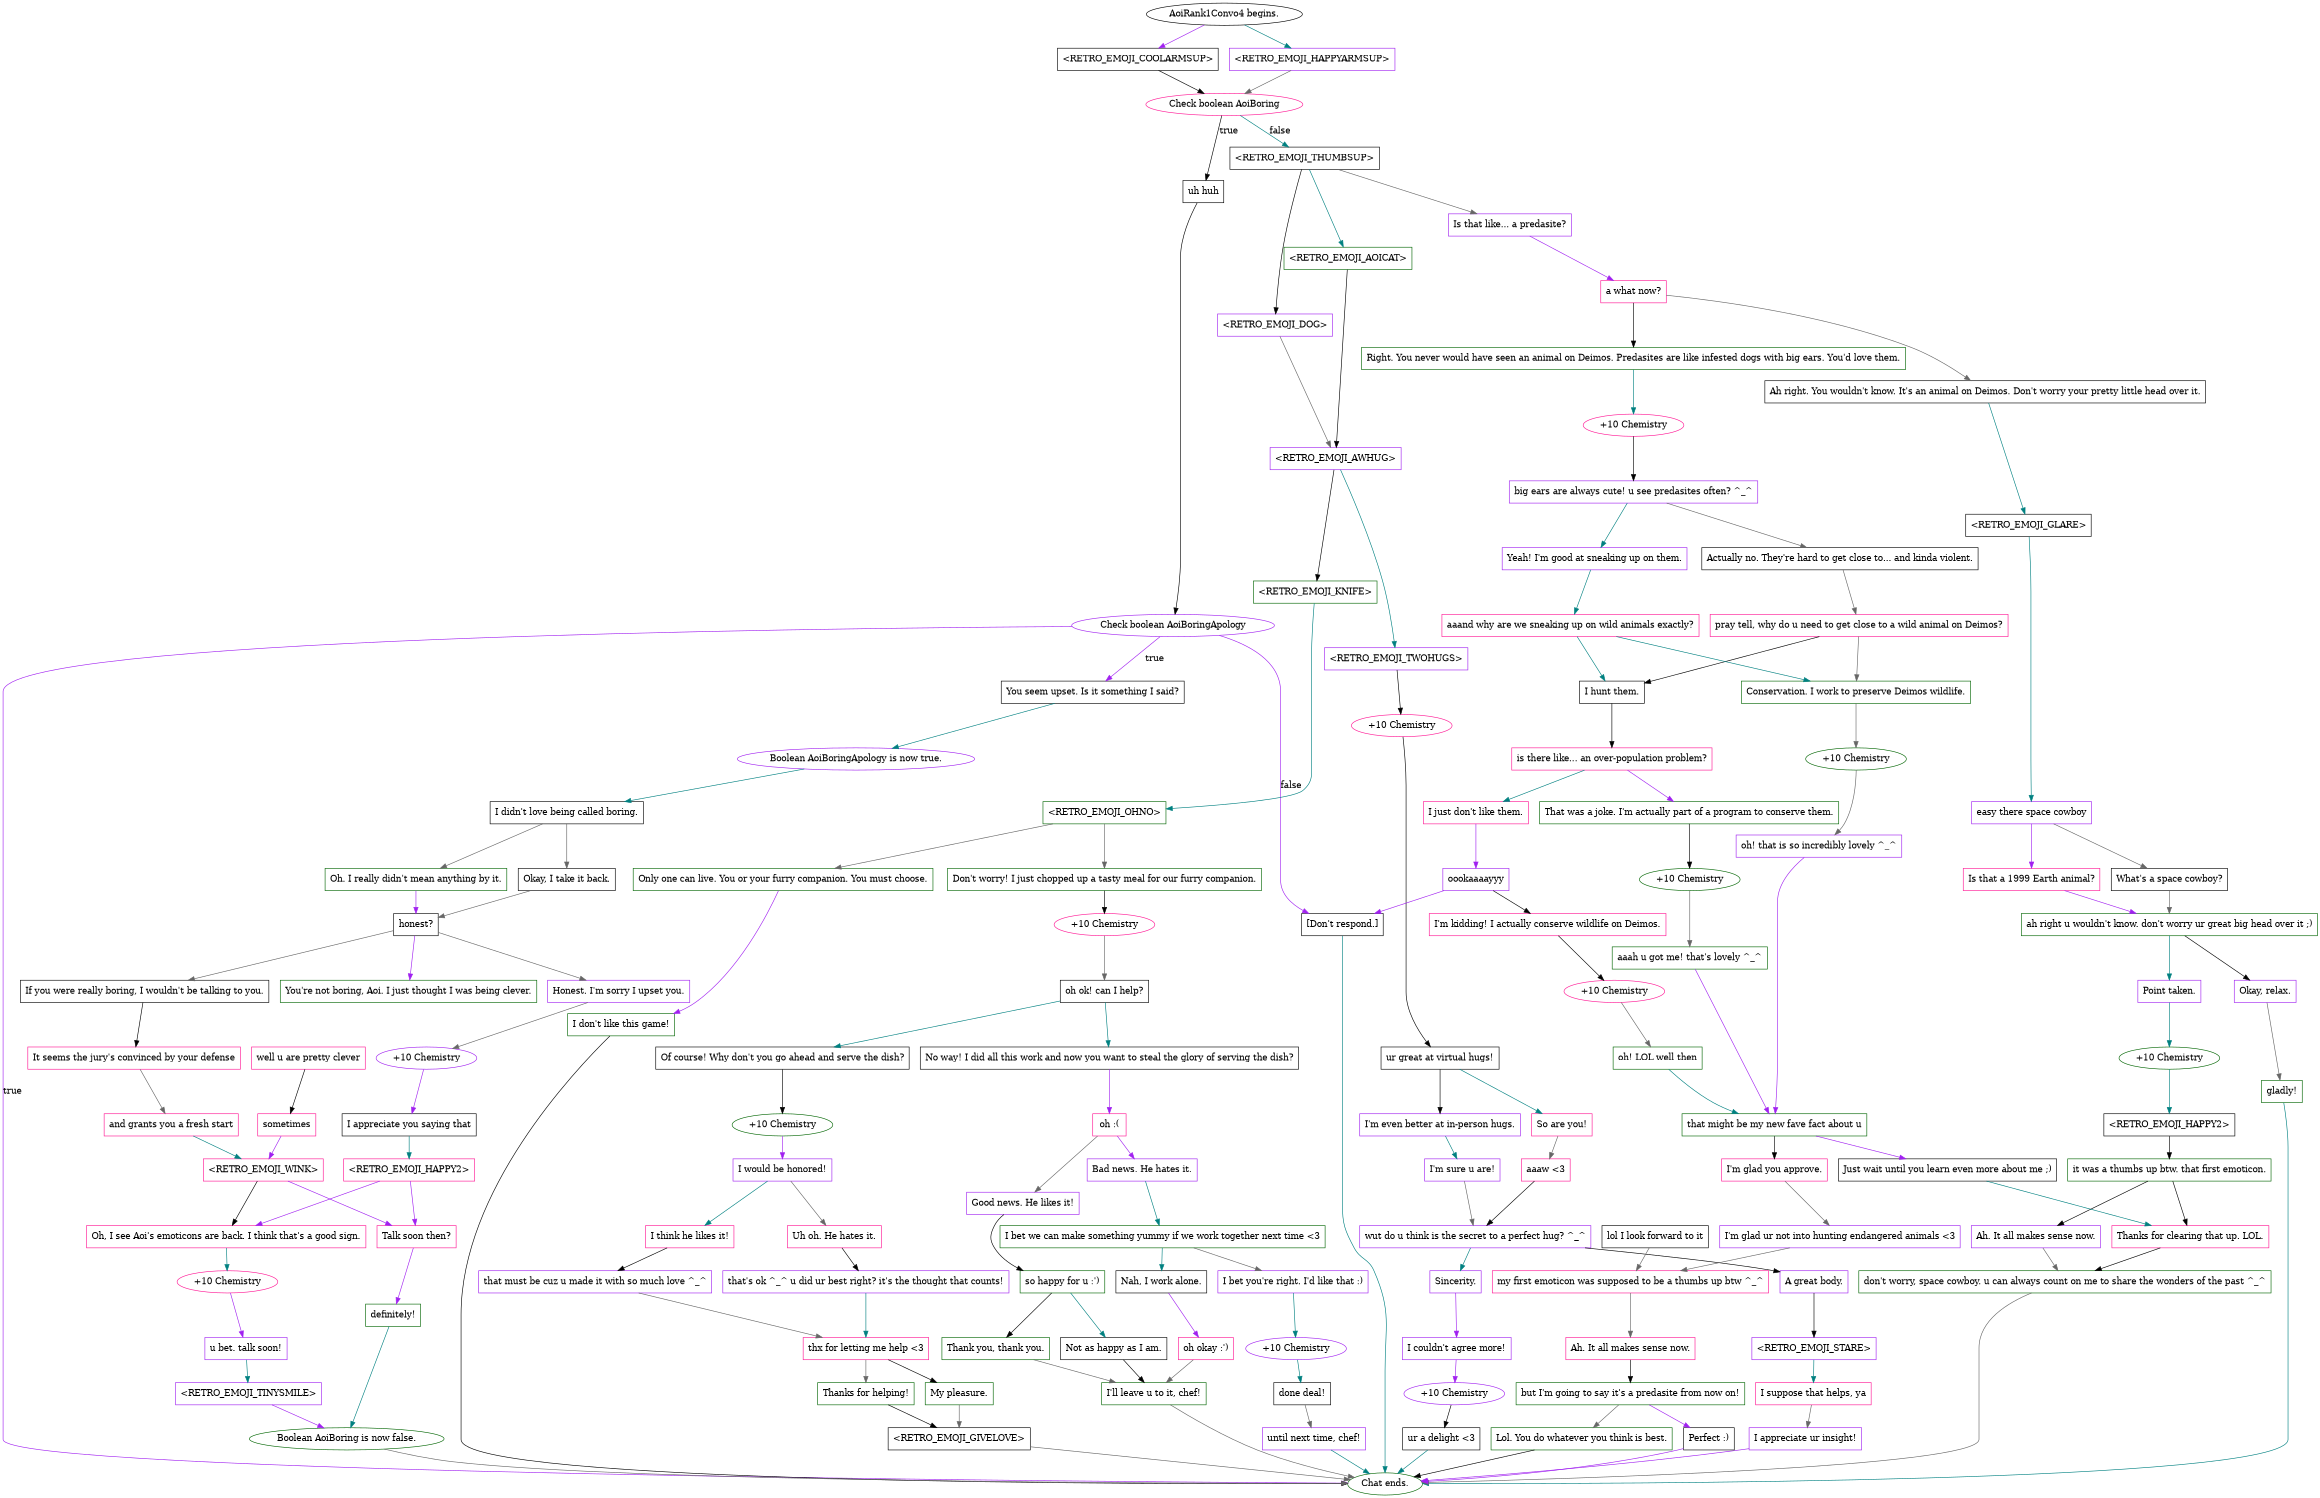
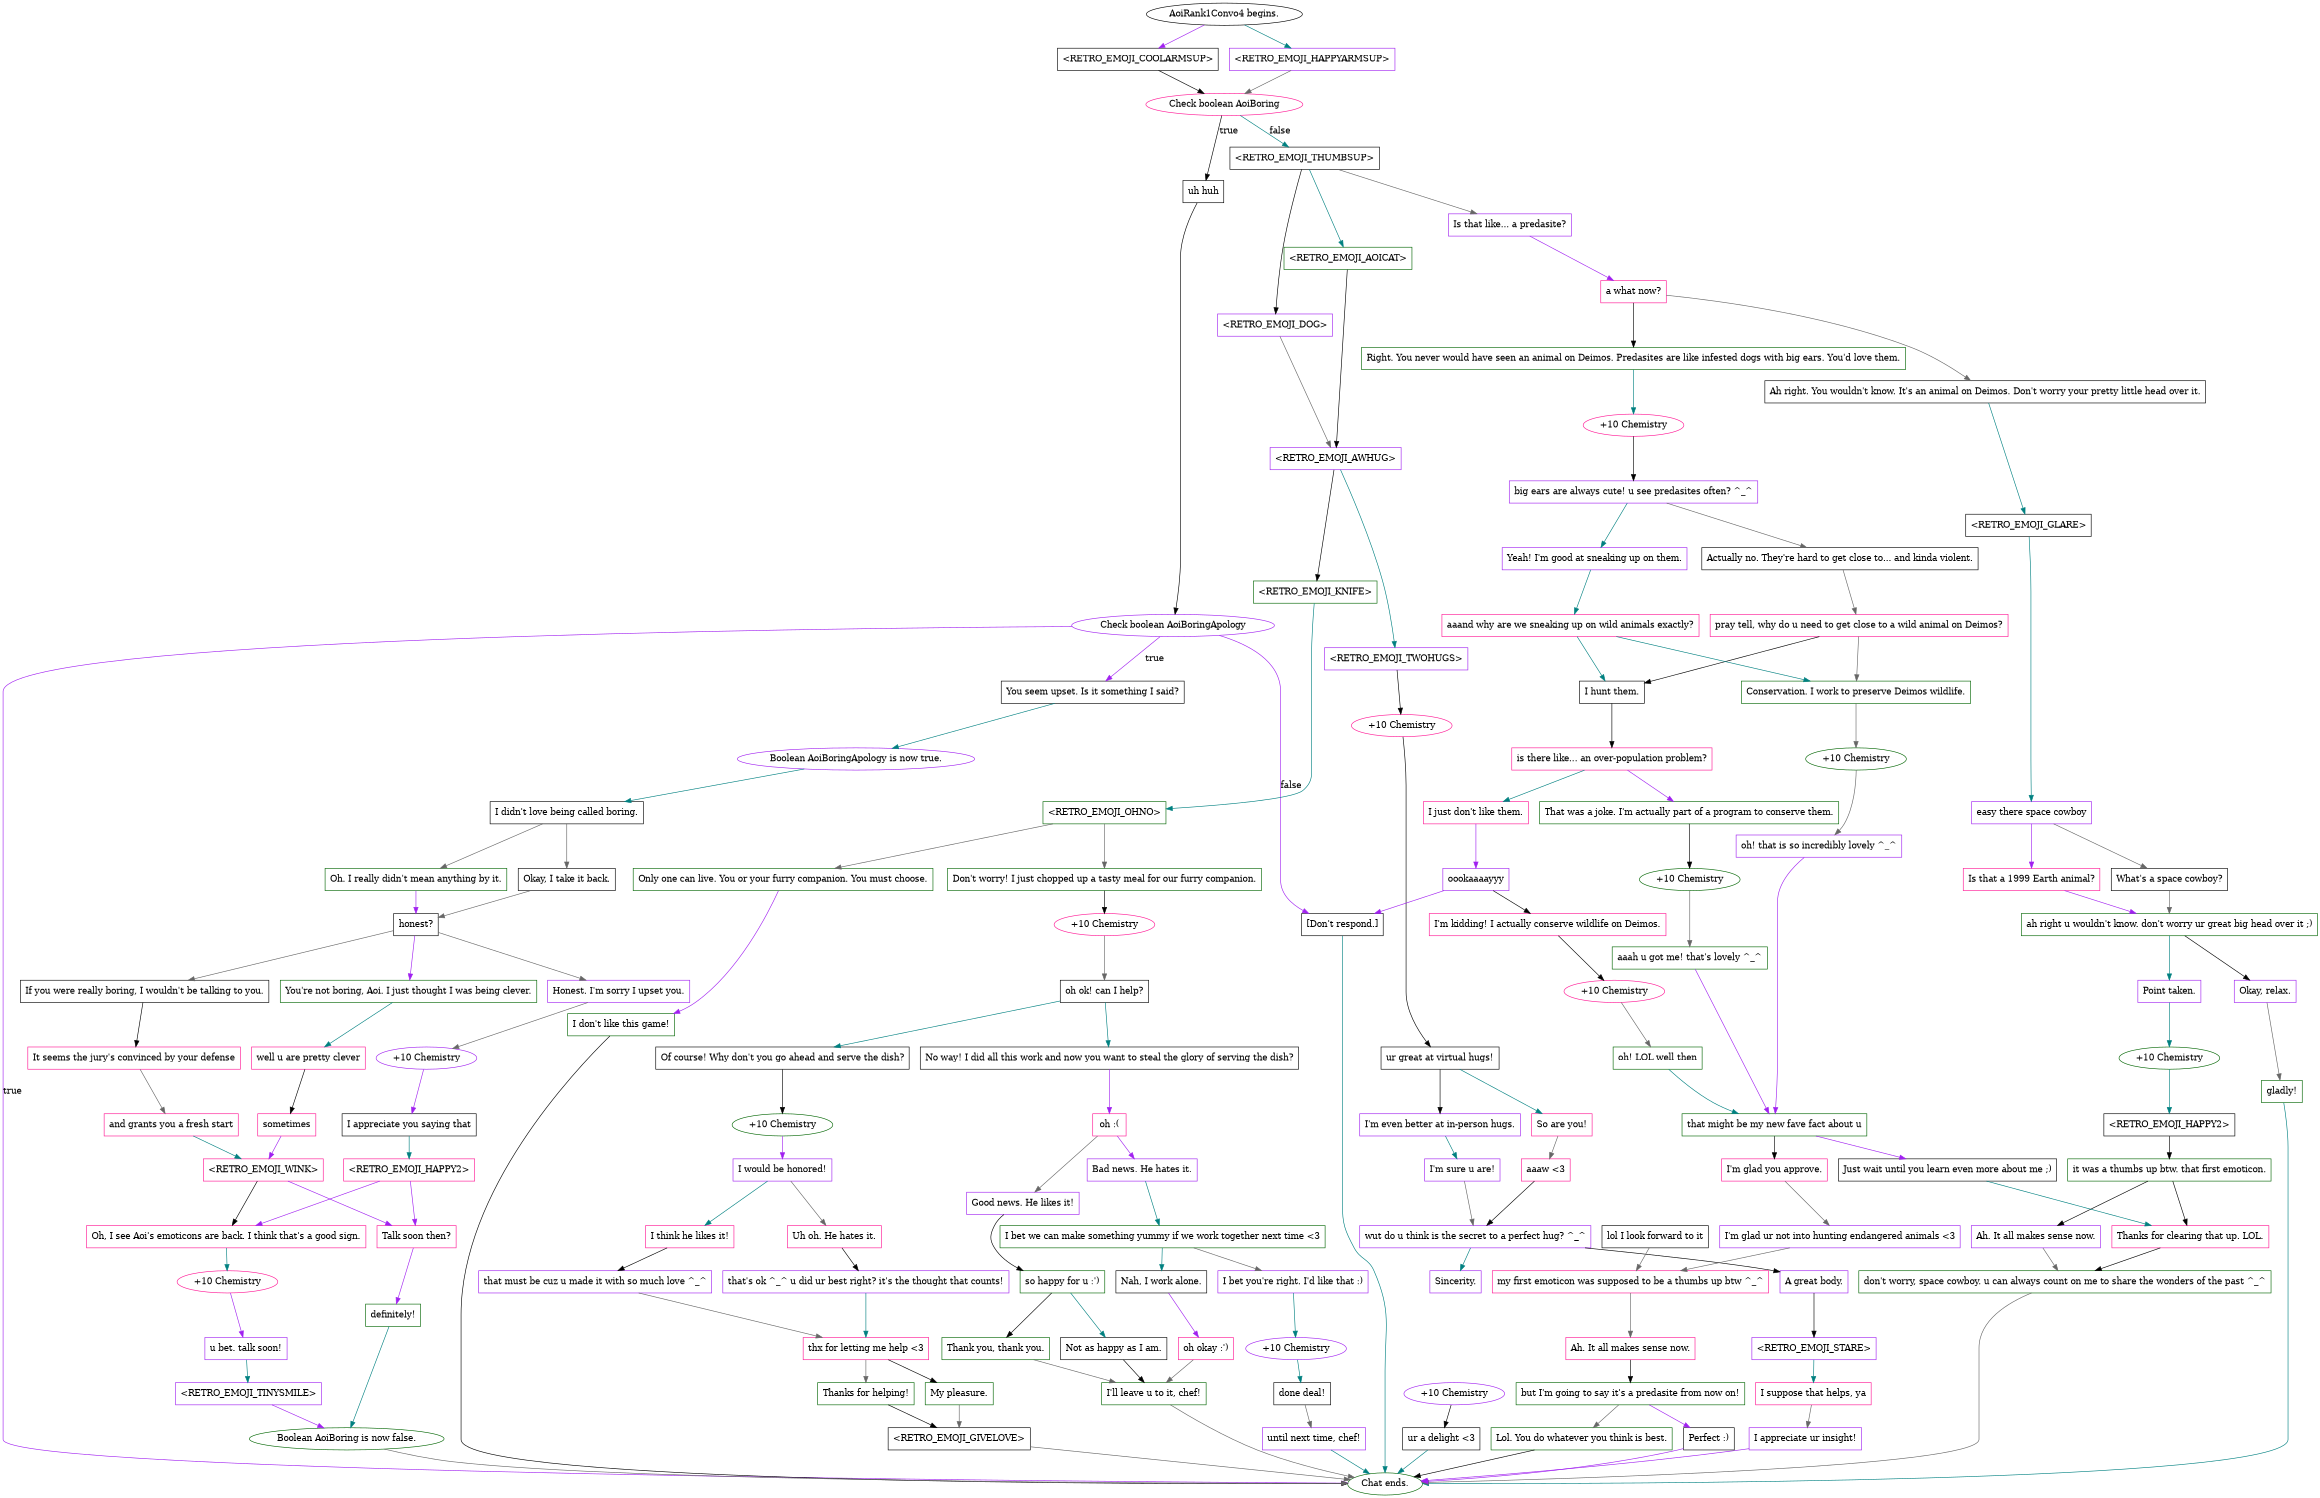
none -> (361, 1023)
(1457, 1349) -> none
